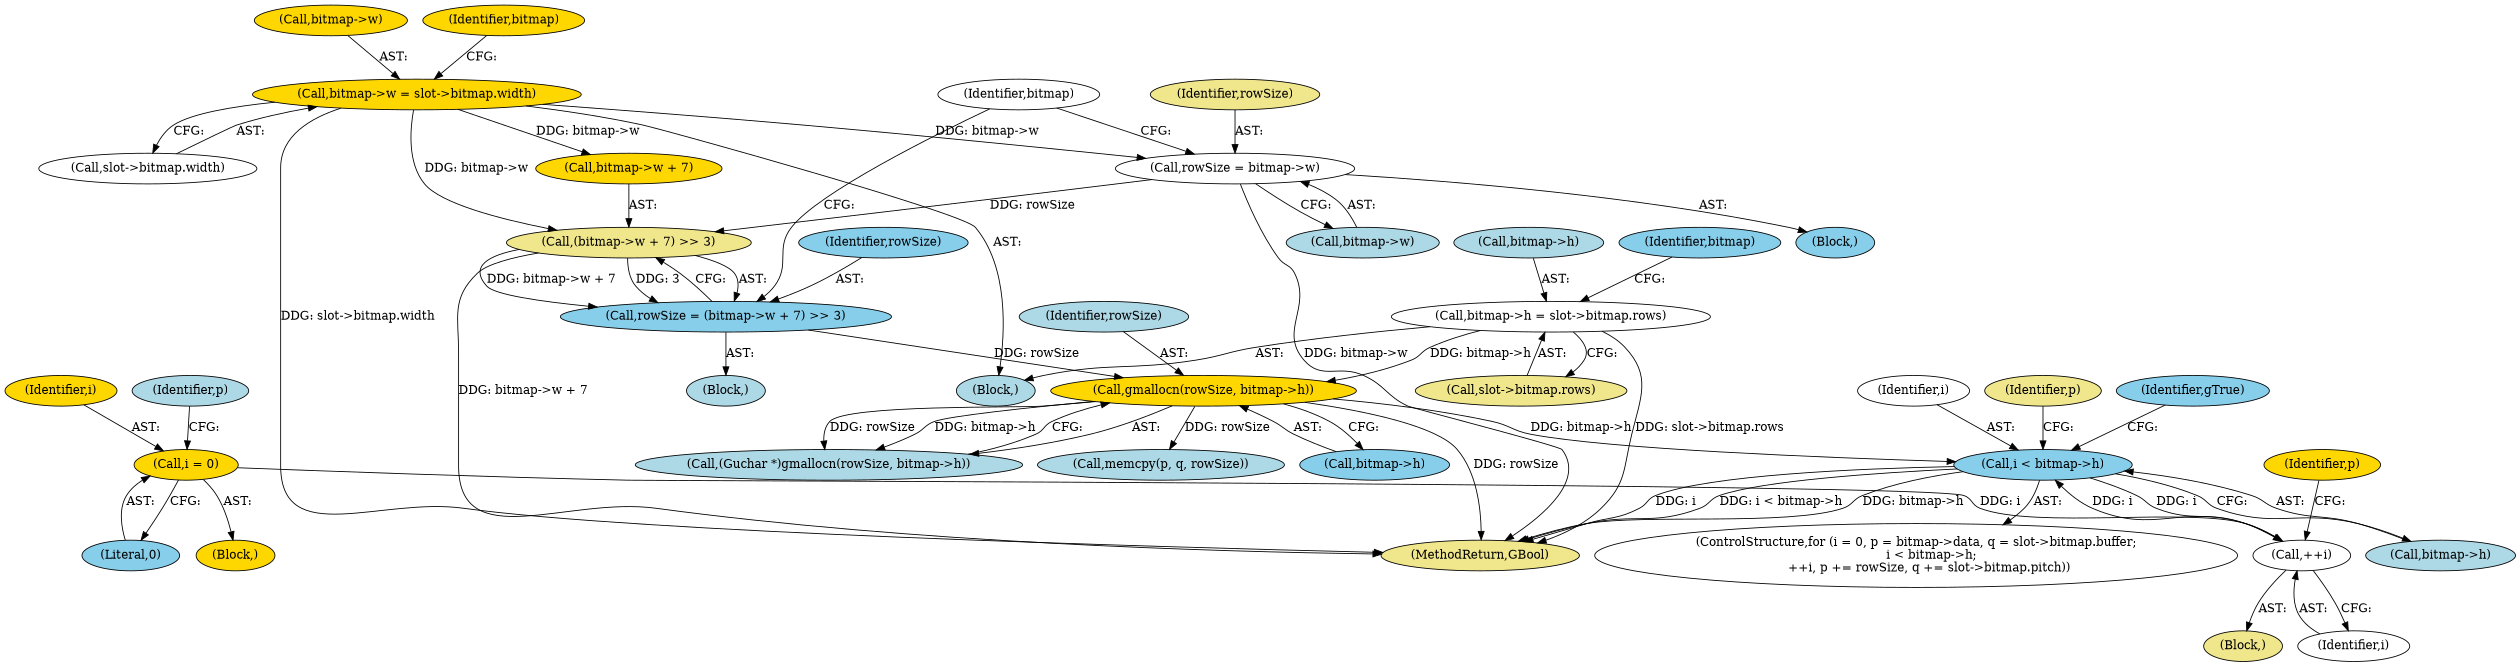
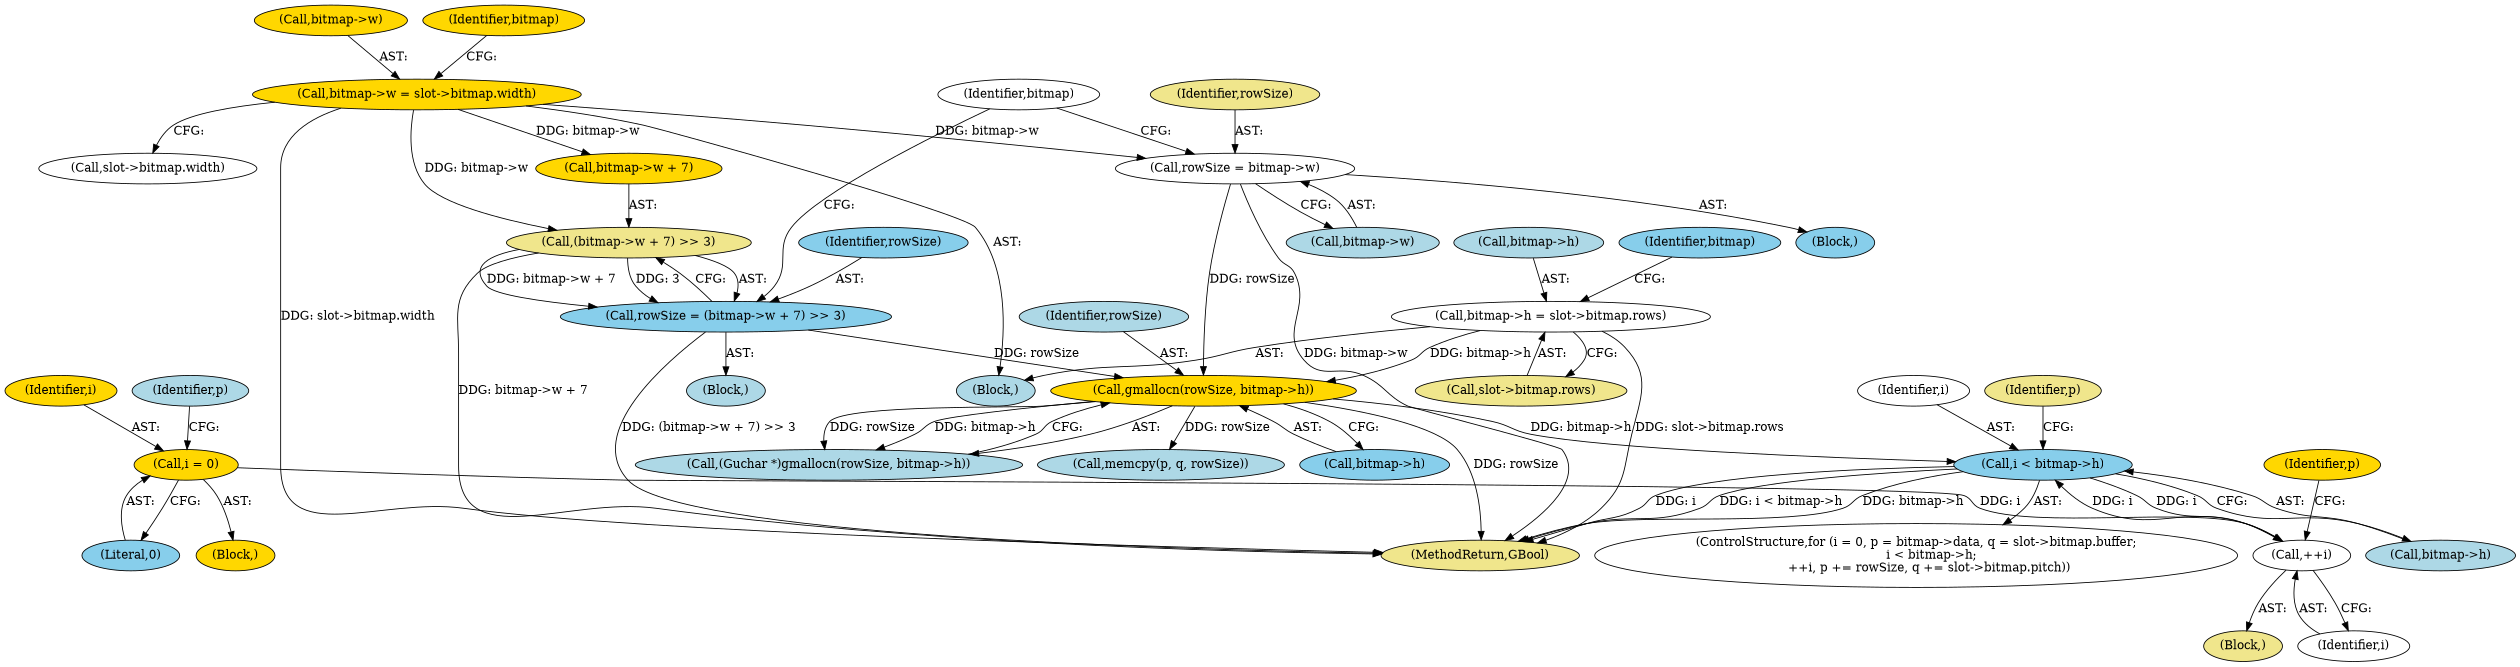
(240, 124) -> none
(938, 206) -> (1209, 274)
(2193, 391) -> none
none -> (718, 510)
